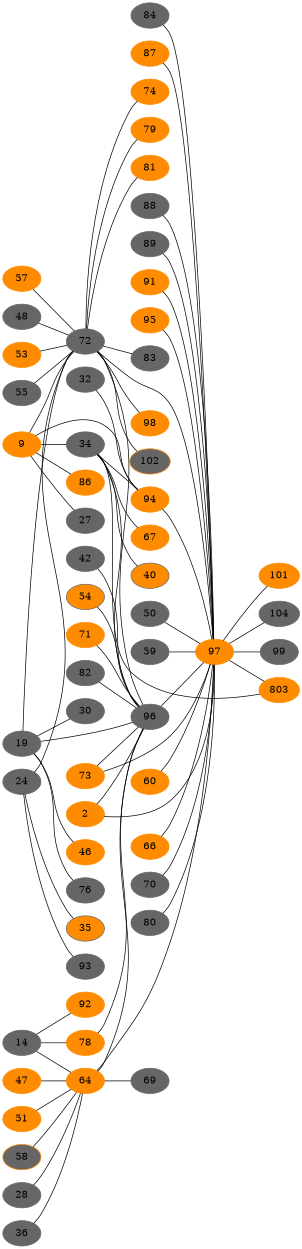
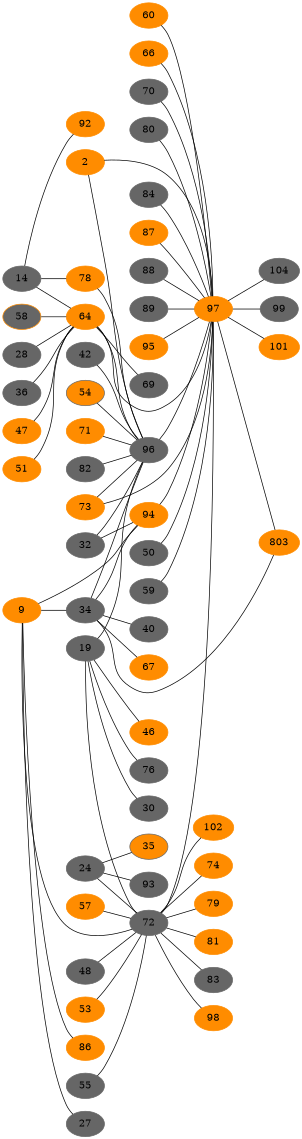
(150, 282) -> none
(150, 461) -> (214, 828)
(127, 500) -> (120, 504)
(150, 576) -> (149, 629)
